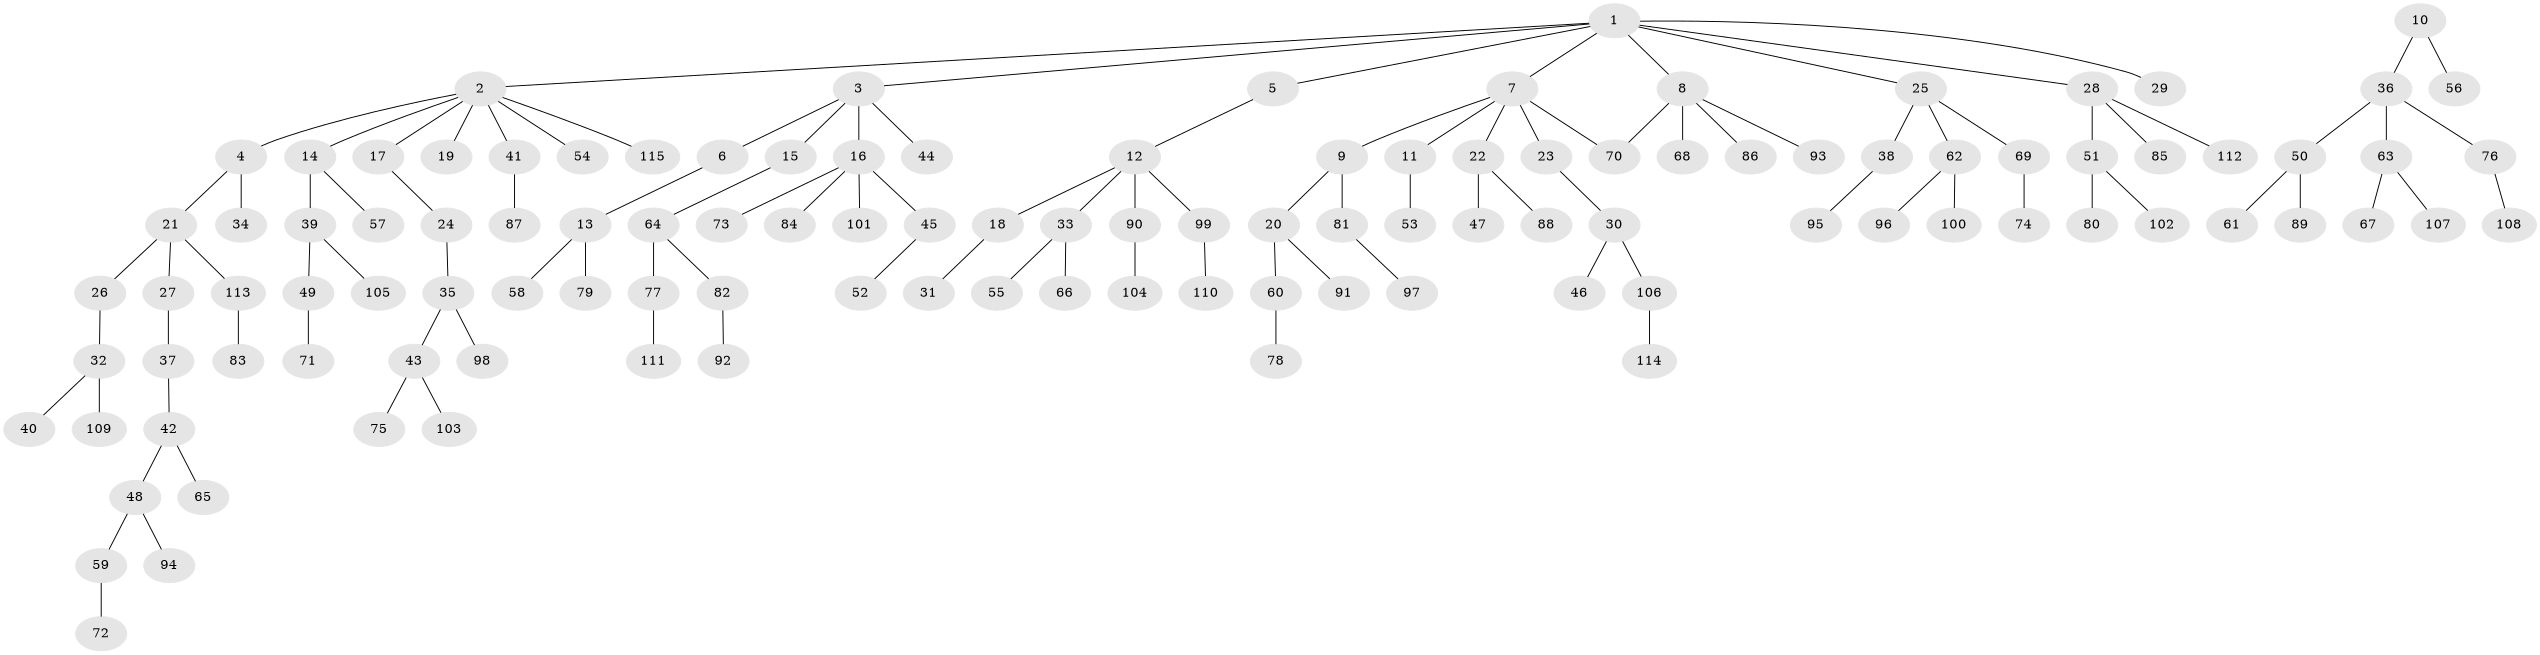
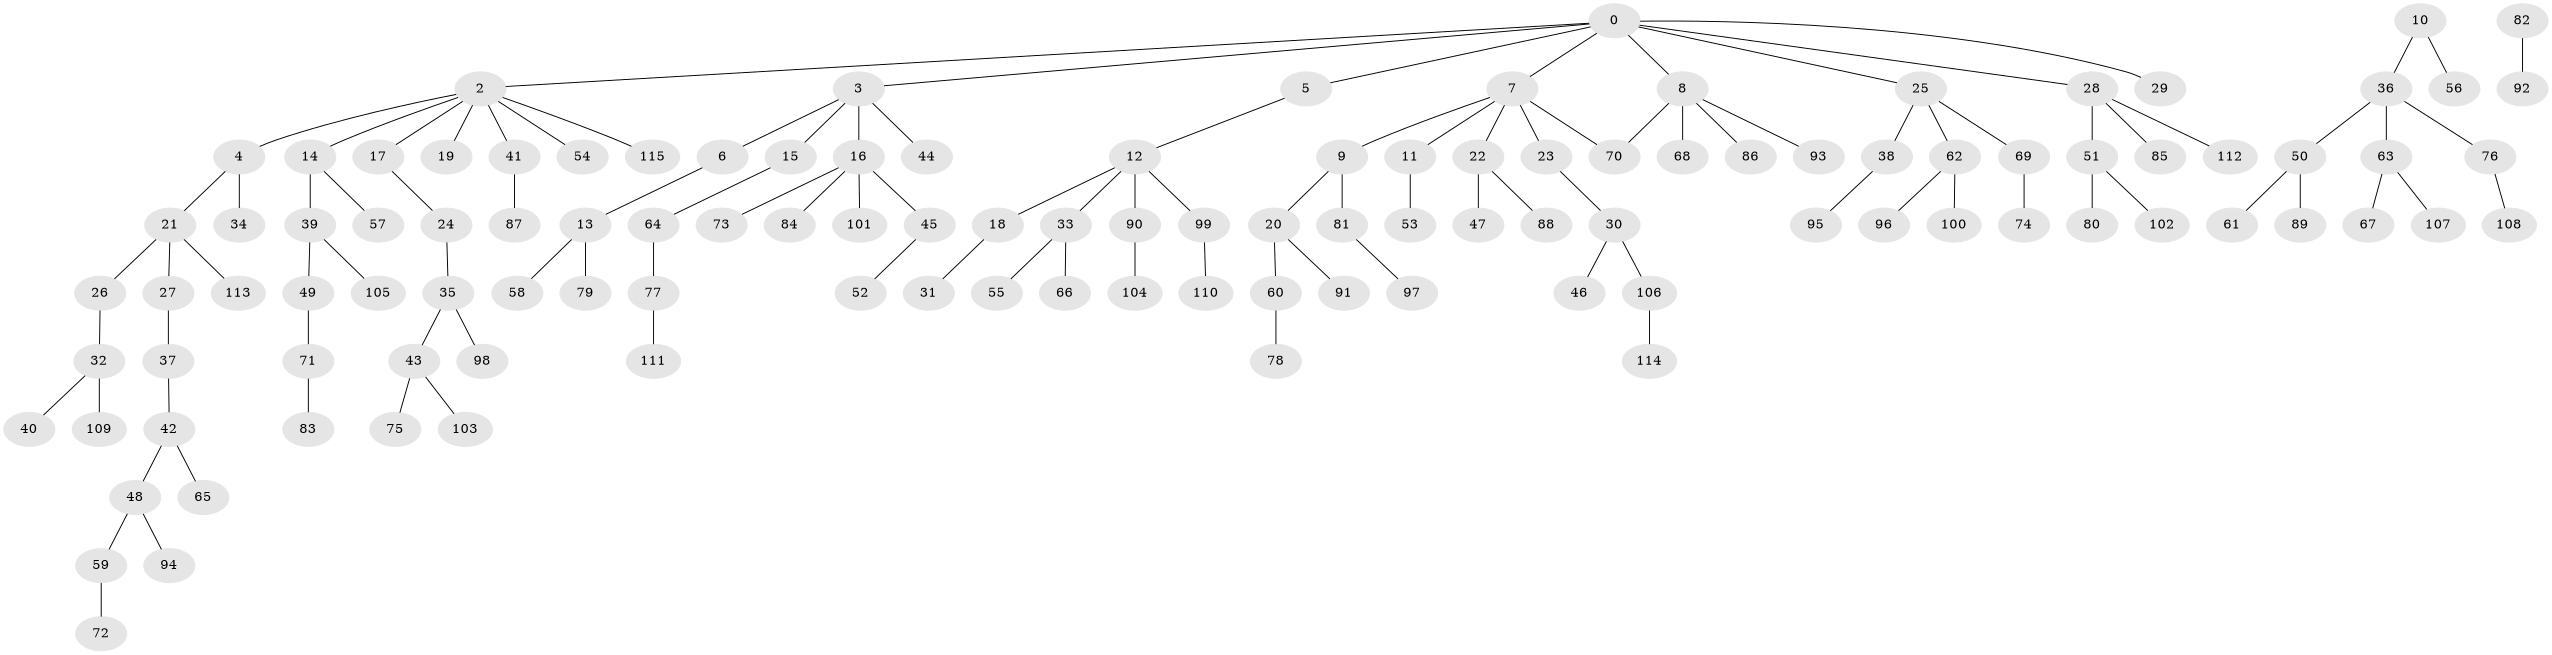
(1615, 21) -> (1615, 21)
(688, 259) -> none
(238, 327) -> (308, 395)
